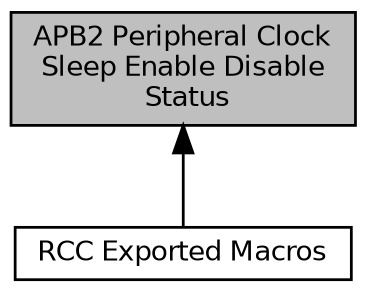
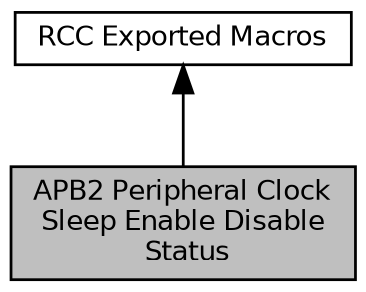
(183, 190) -> (183, 130)
